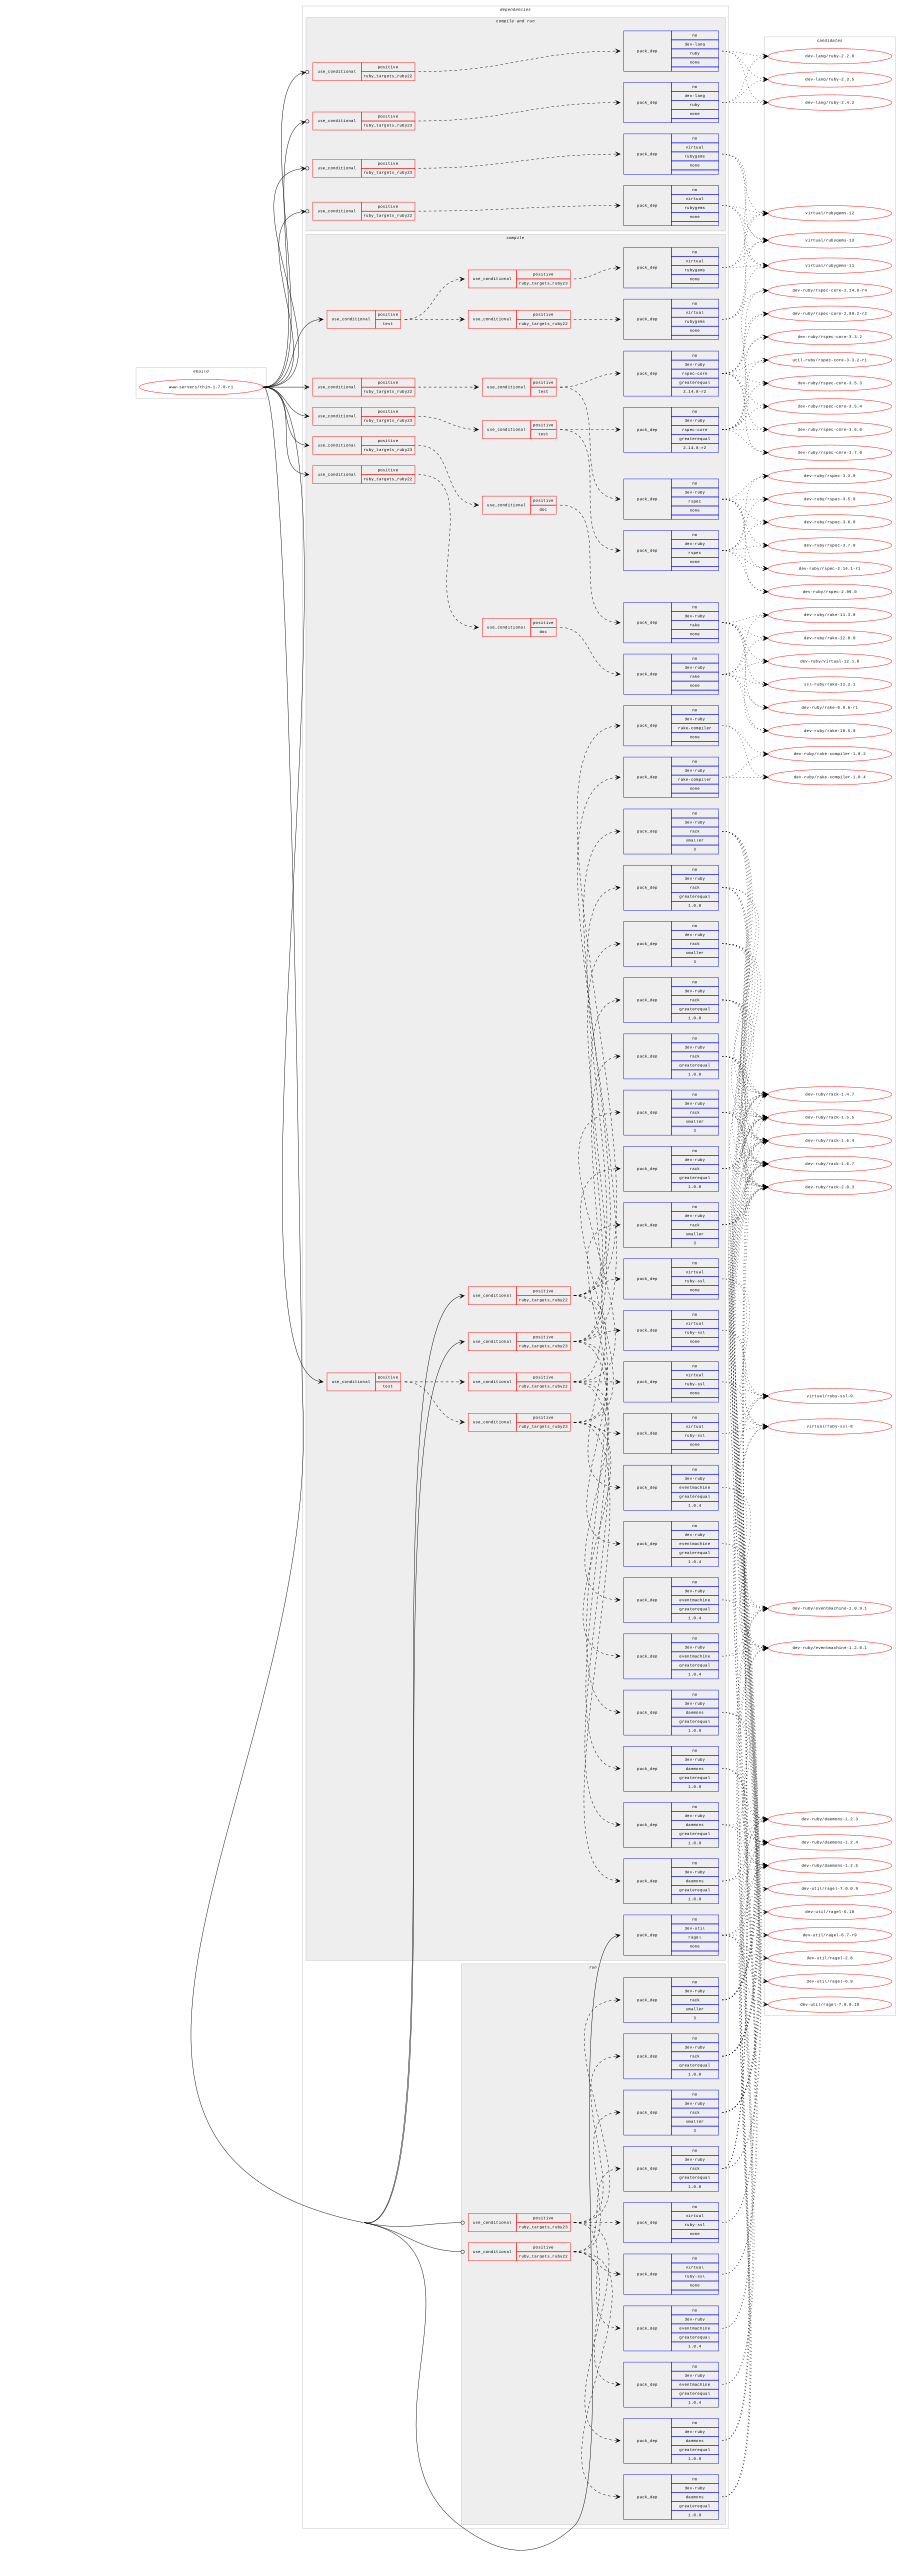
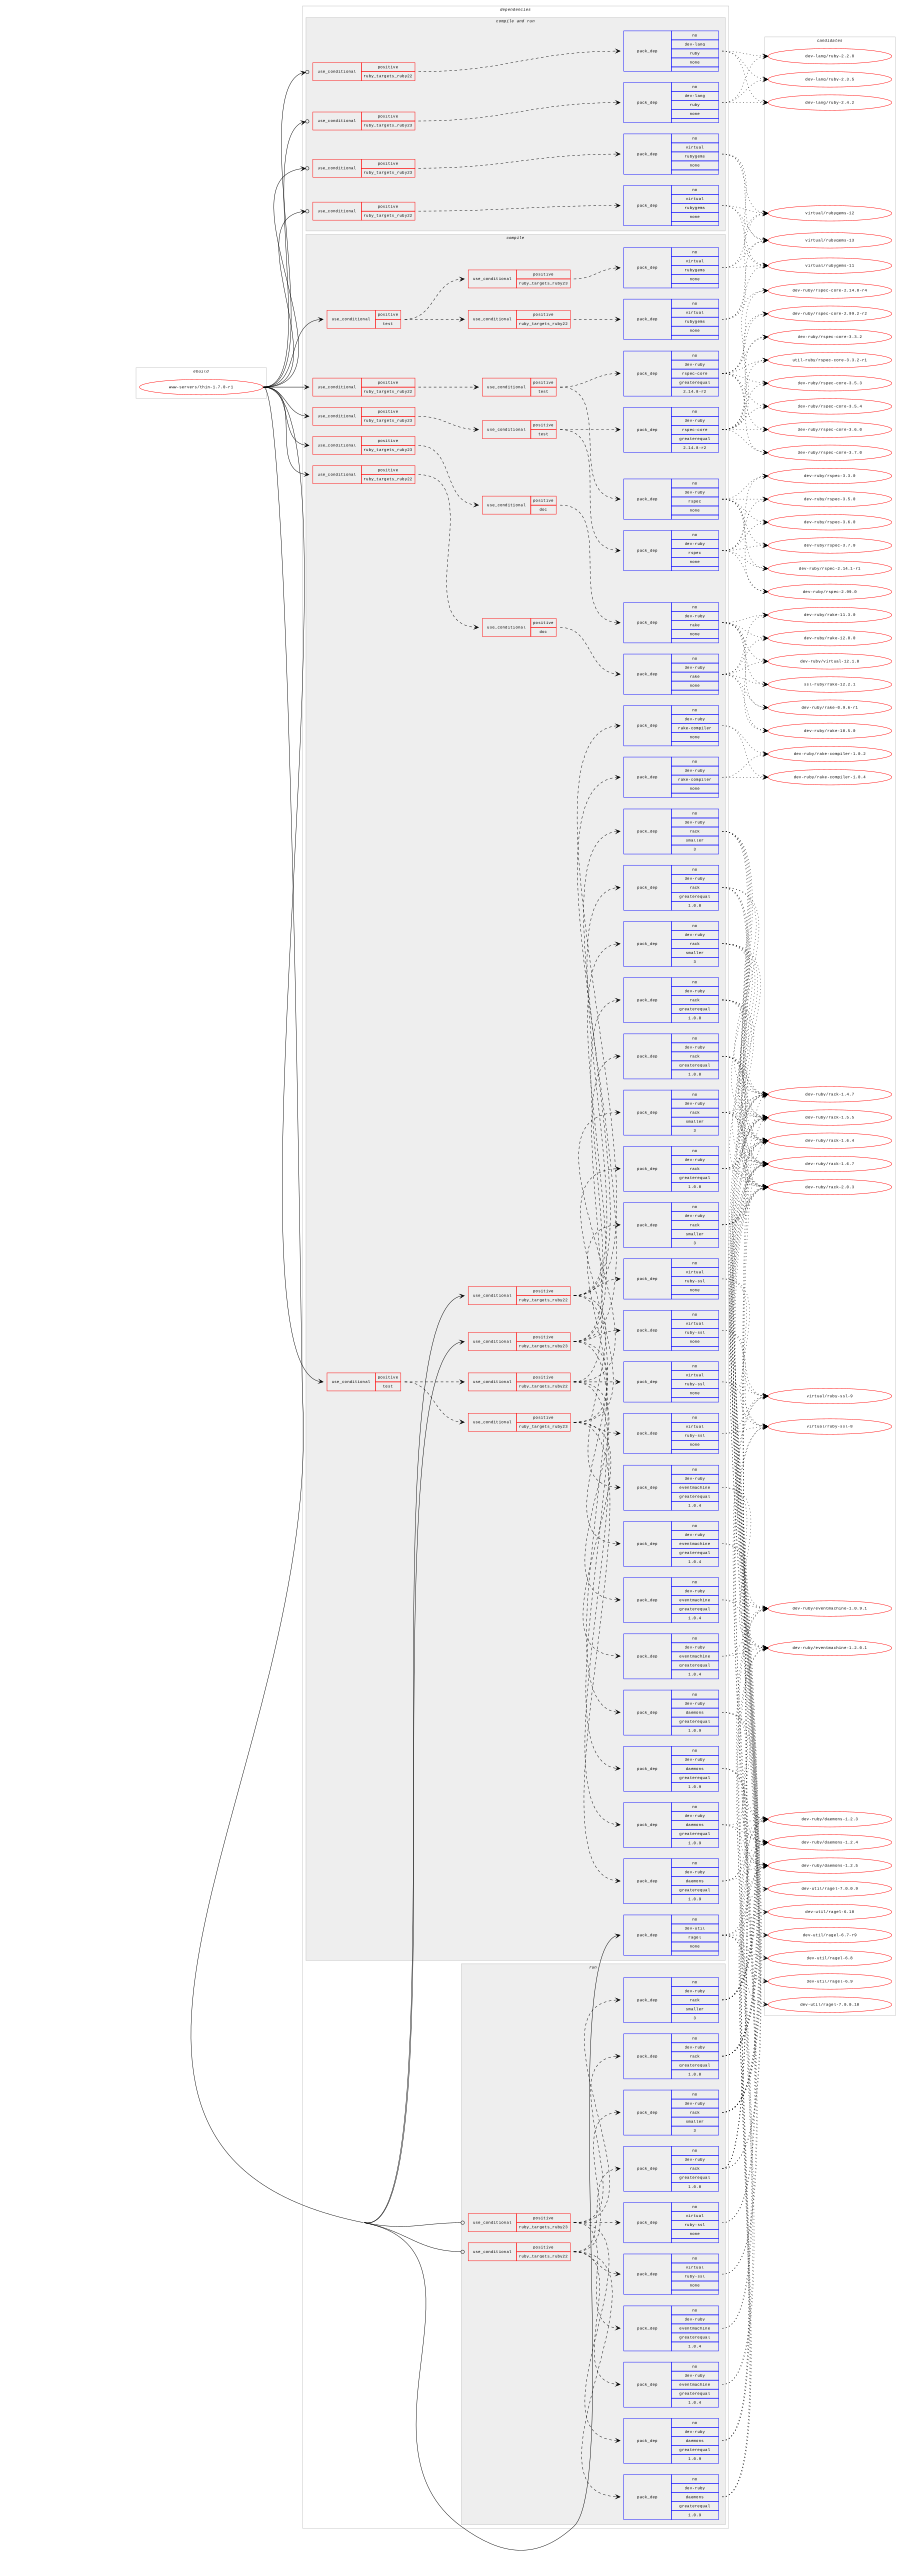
(830, 1958) -> (830, 1958)
